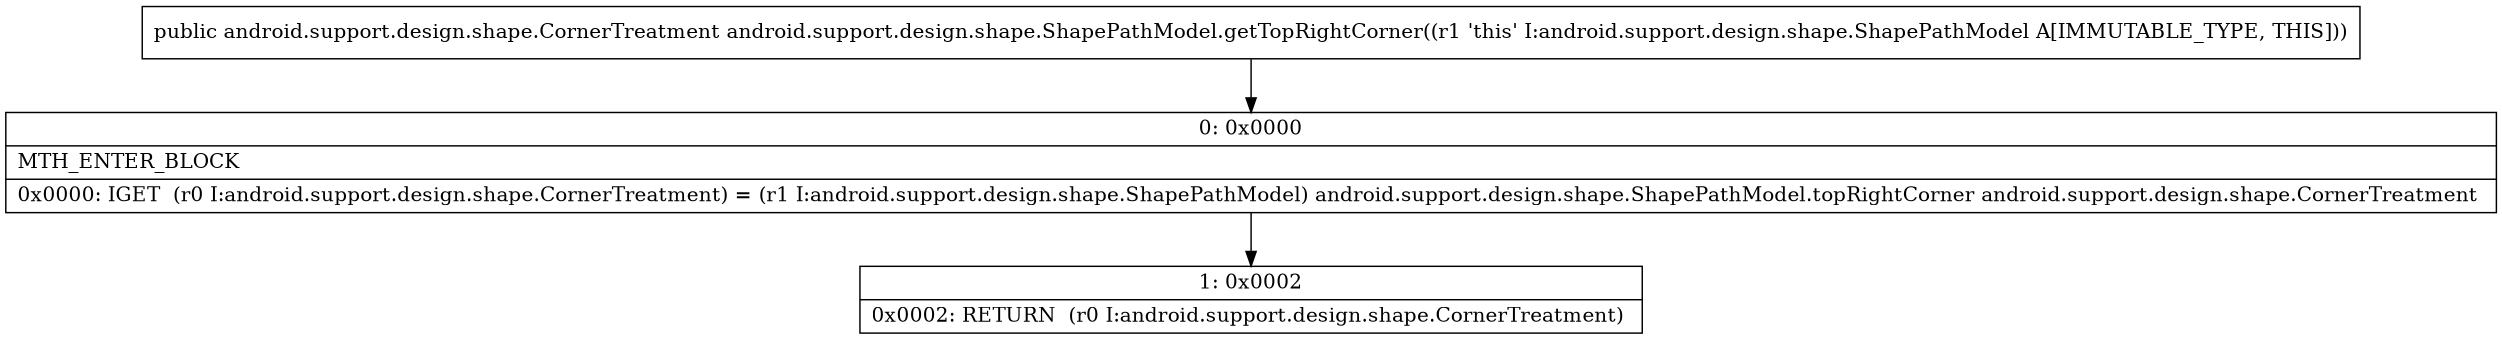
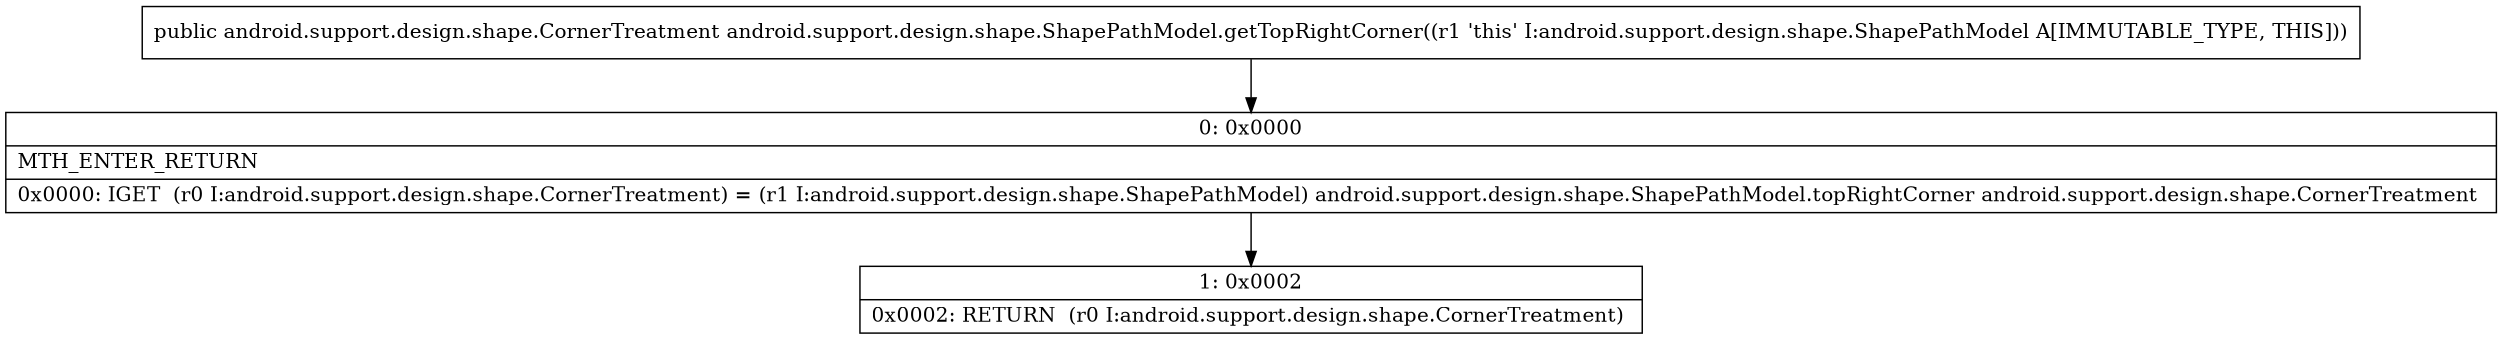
(129, 162) -> (138, 162)
